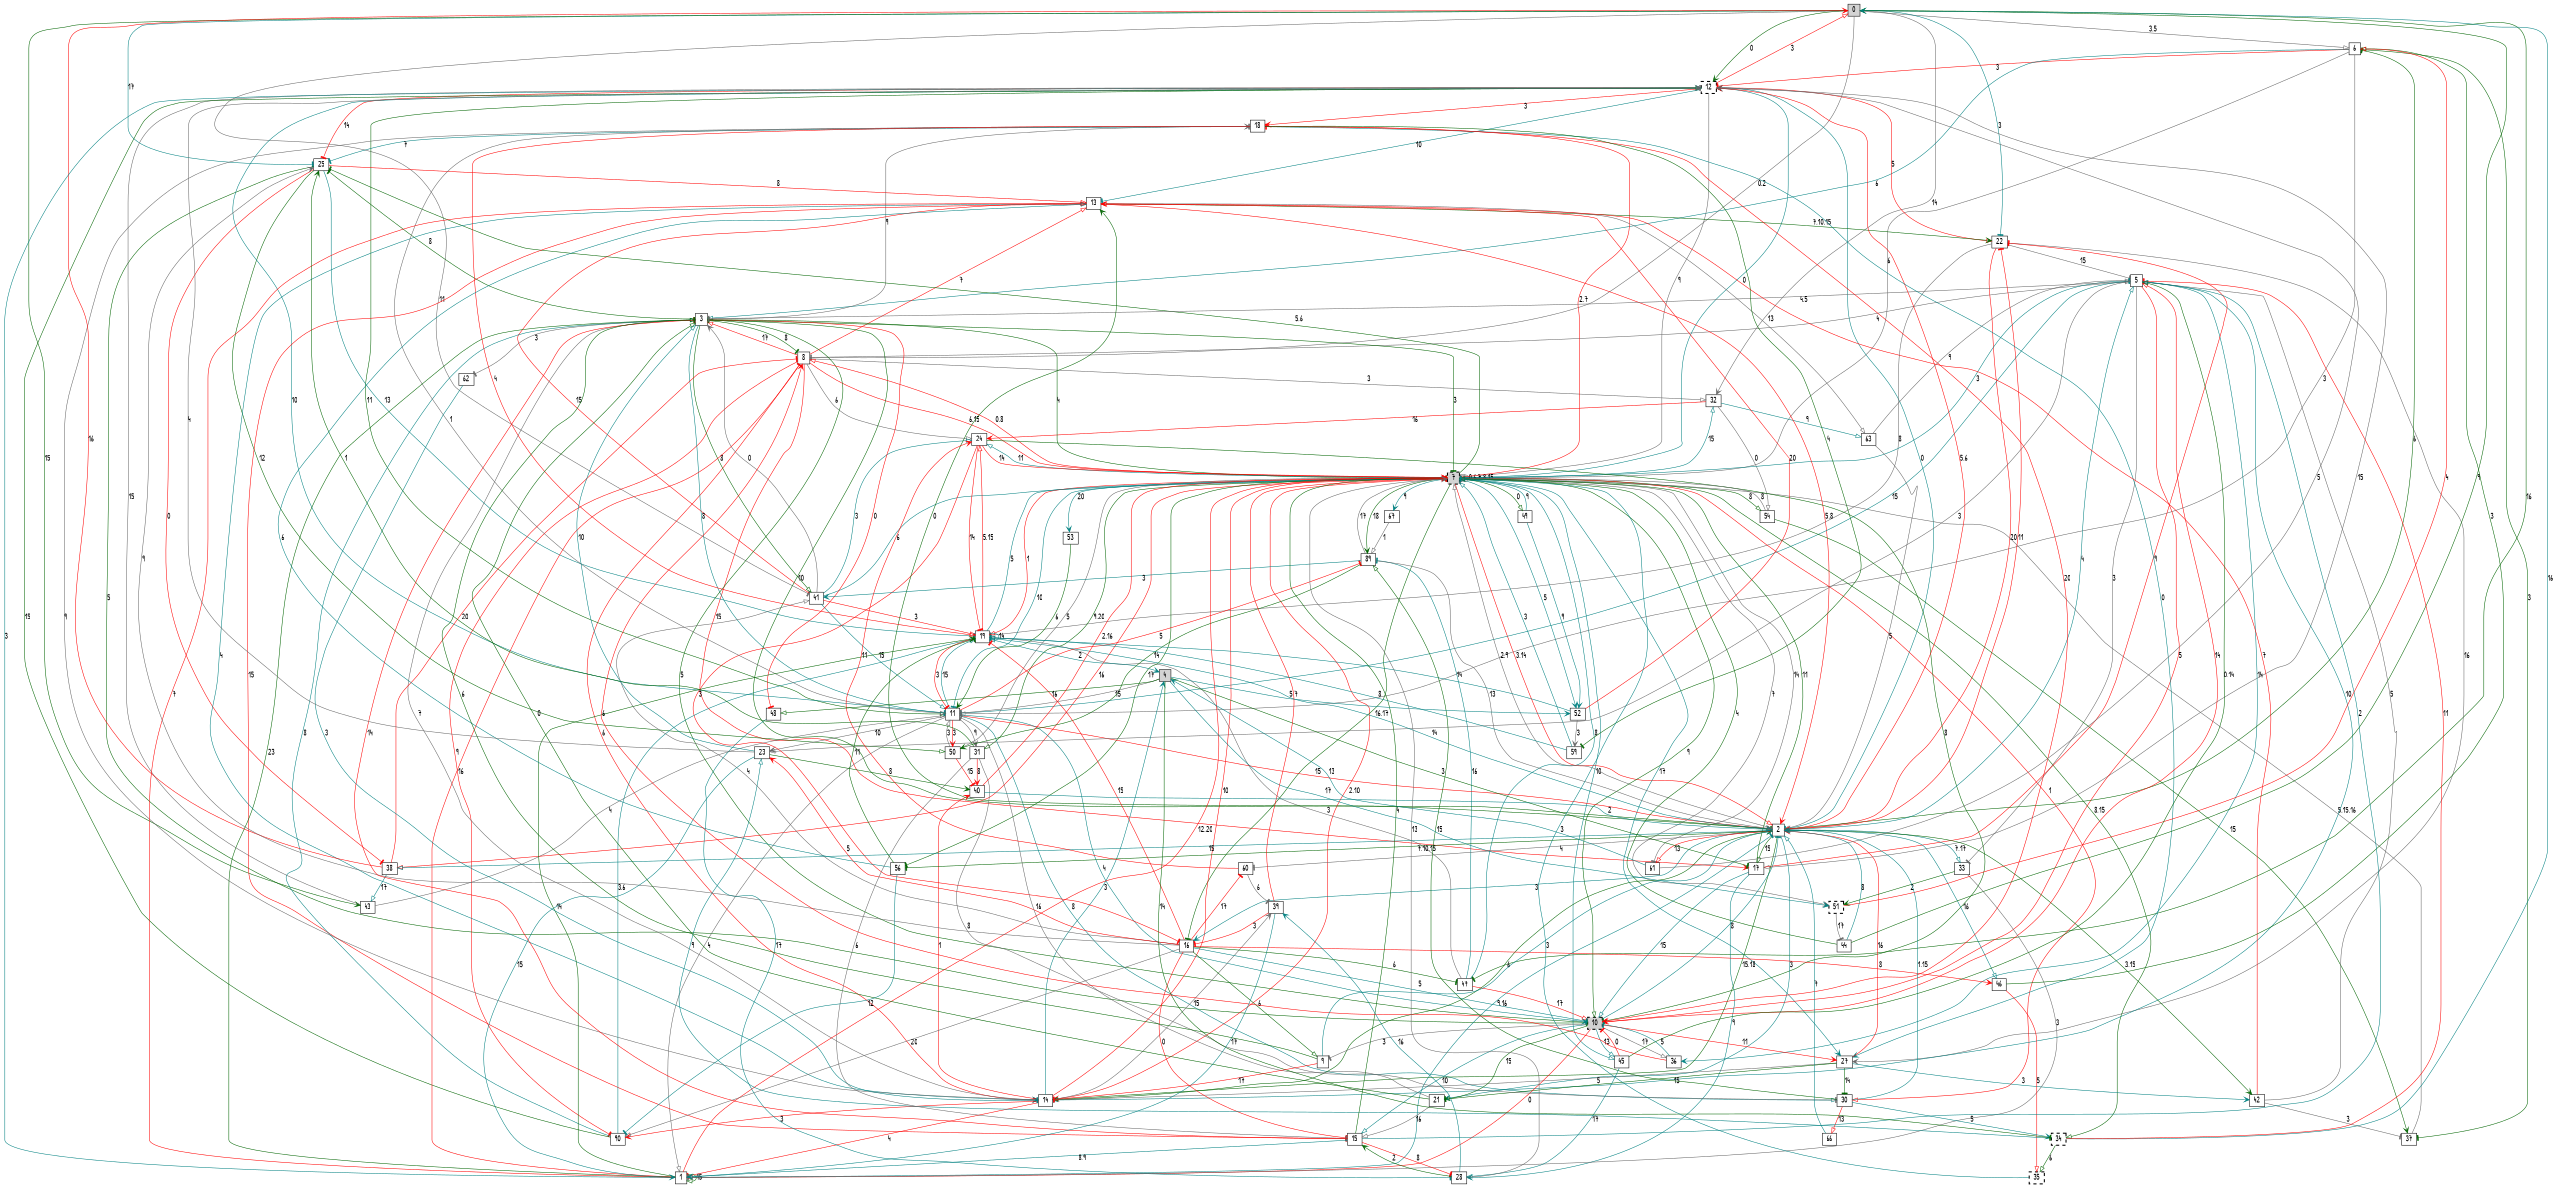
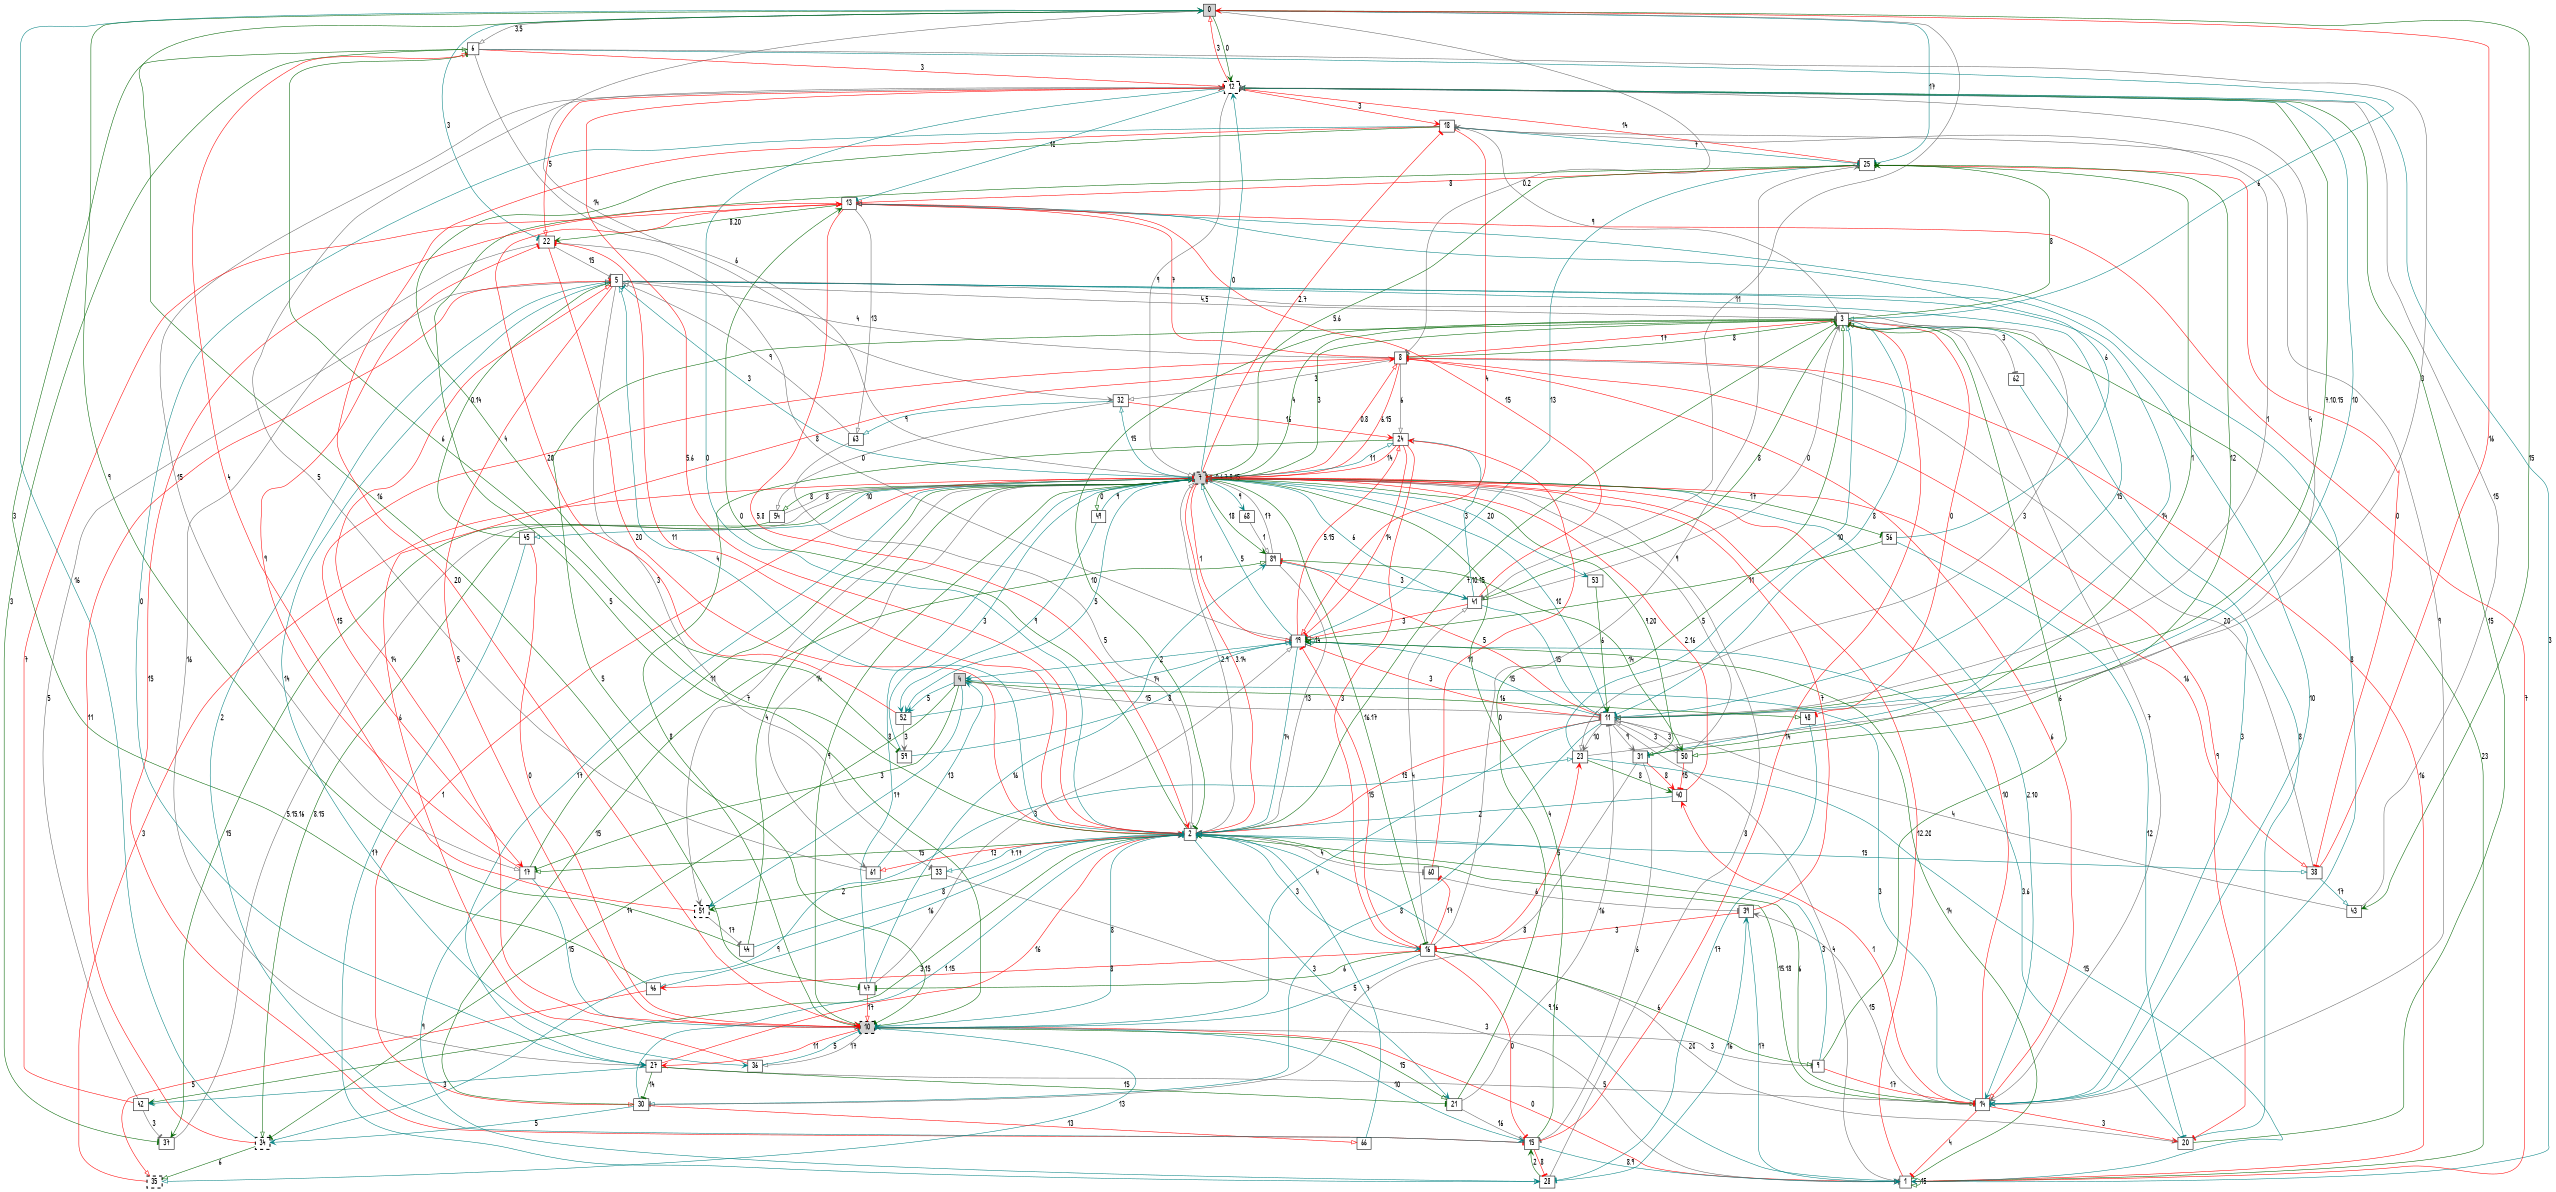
(1822, 223) -> (735, 223)
none -> (1923, 302)
(370, 401) -> (2334, 401)
(1392, 517) -> (1247, 517)
(515, 550) -> (1989, 466)
(1742, 605) -> (889, 598)
(222, 656) -> (2352, 660)
(953, 732) -> (1652, 731)
(1471, 763) -> (1031, 760)
(1357, 771) -> (1859, 555)
(1415, 830) -> (1746, 834)
(1340, 849) -> (1484, 558)
(1539, 894) -> (367, 572)
(1603, 1045) -> (793, 1153)
(1470, 1062) -> (1256, 1040)
(618, 1139) -> (2186, 1143)
